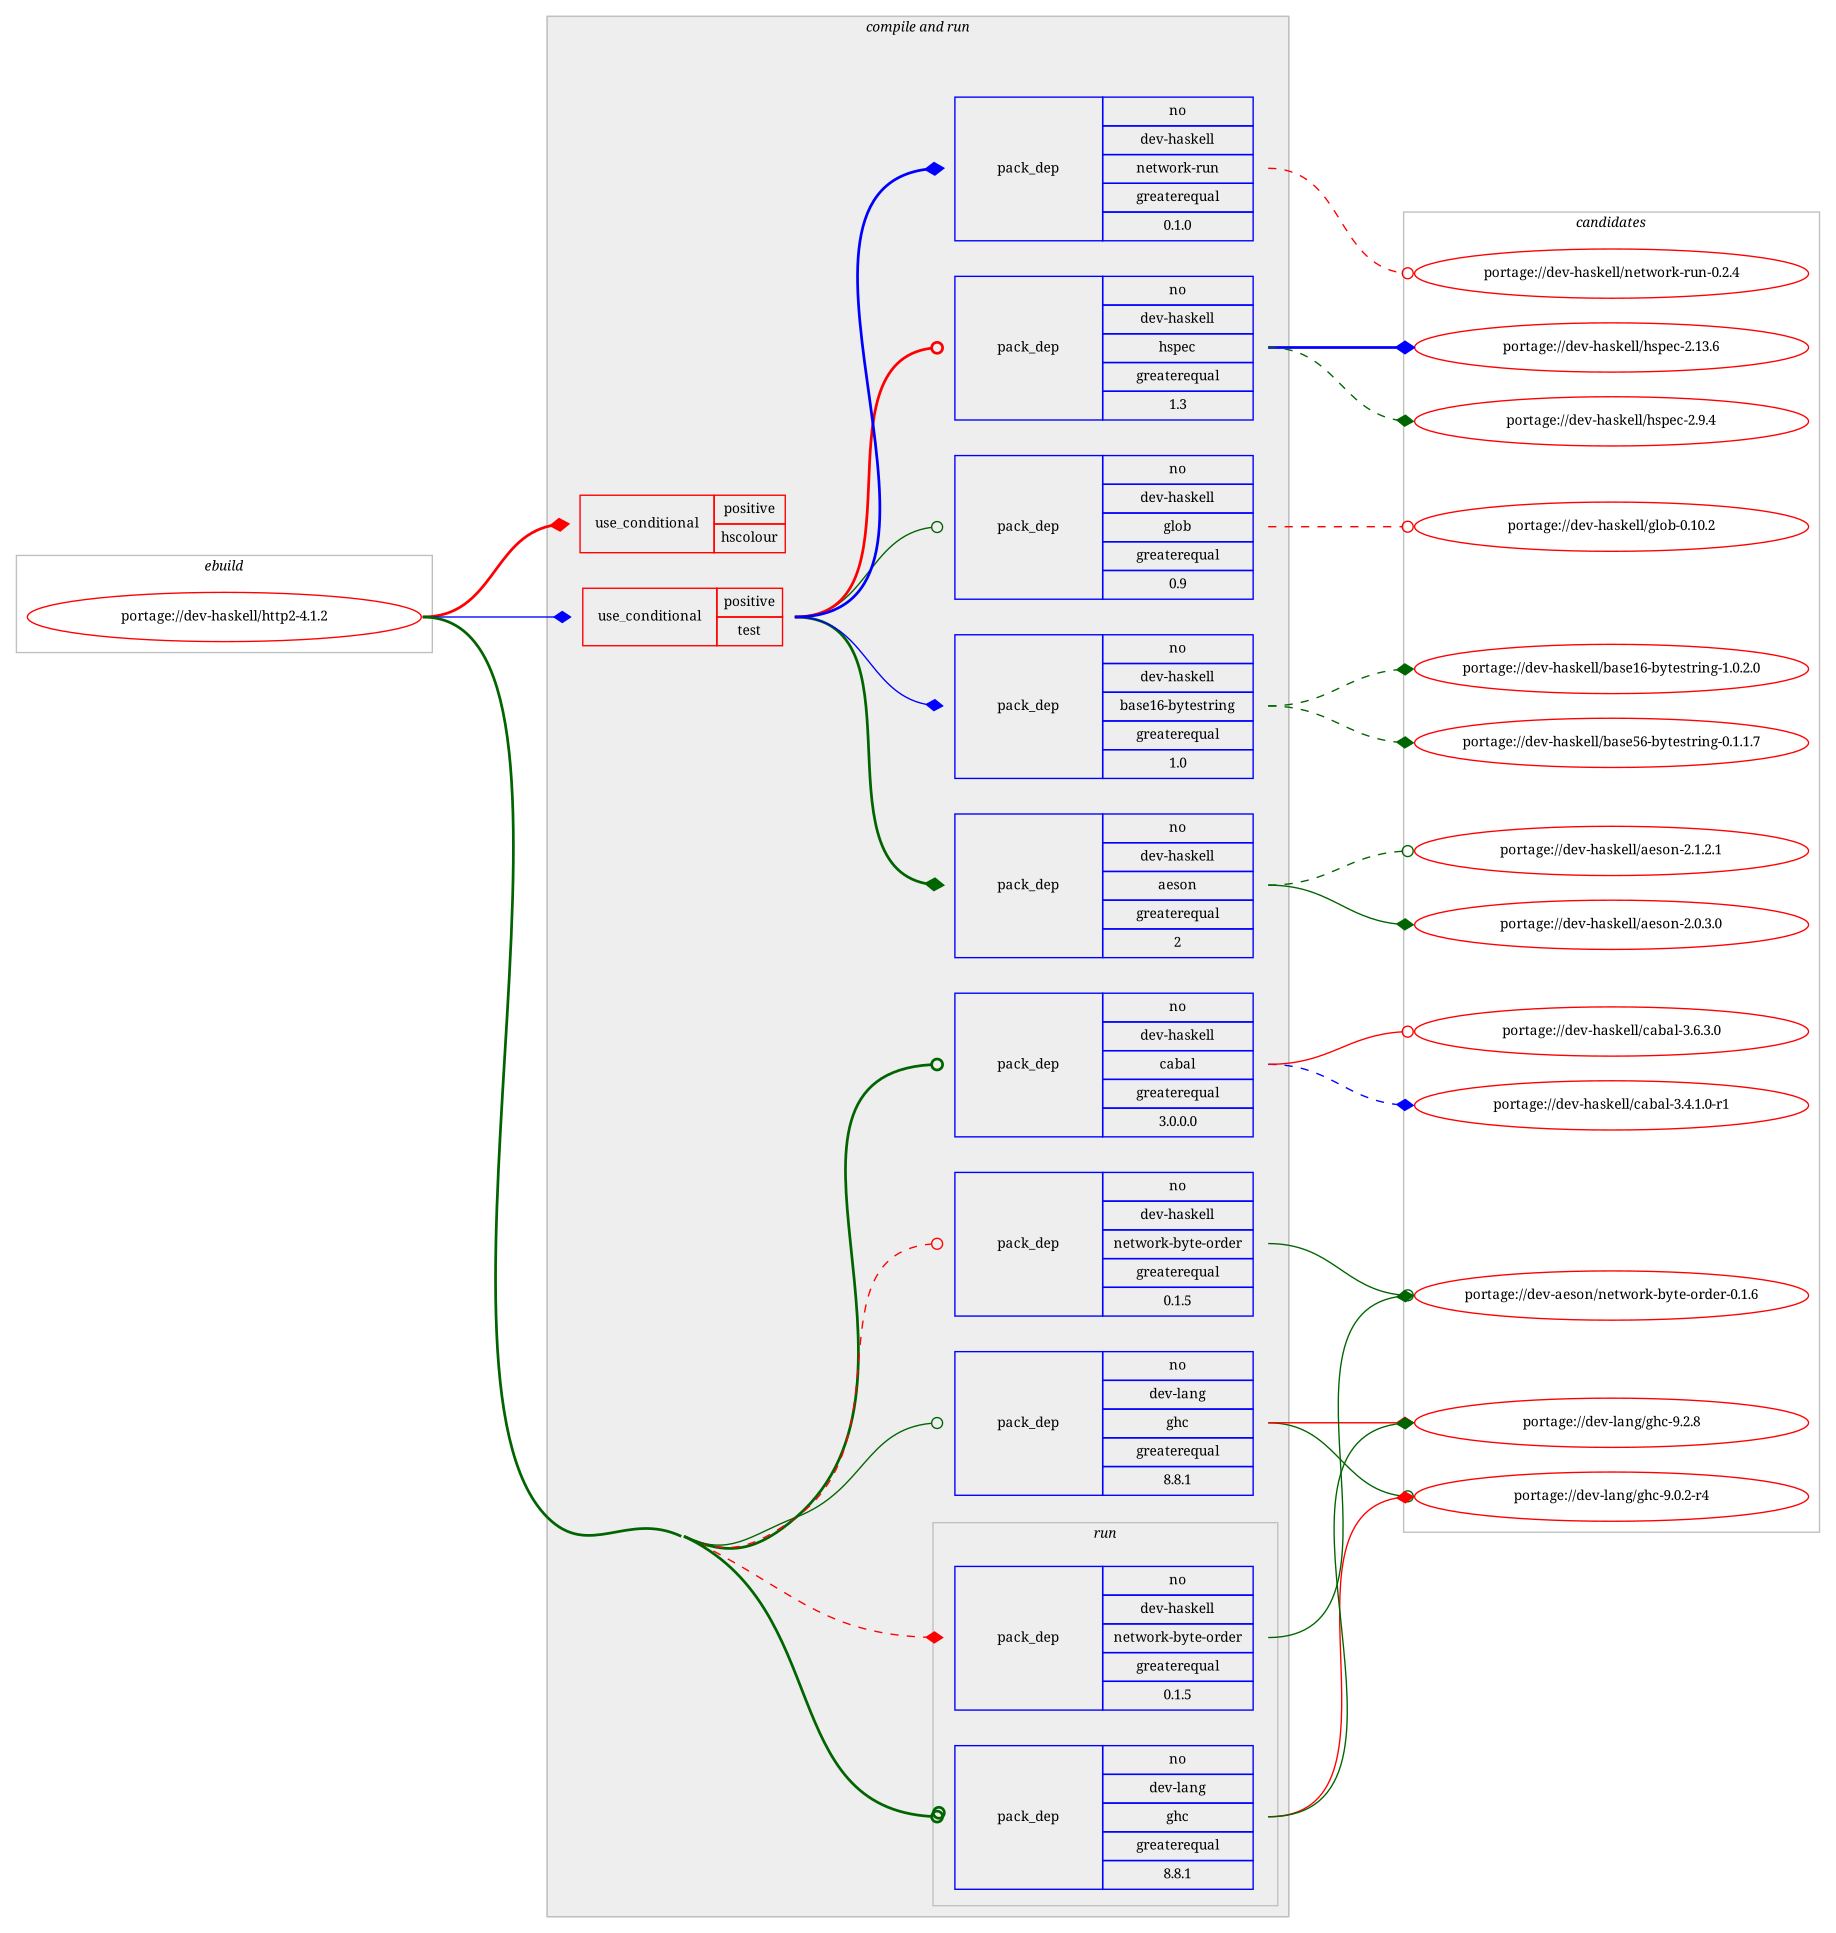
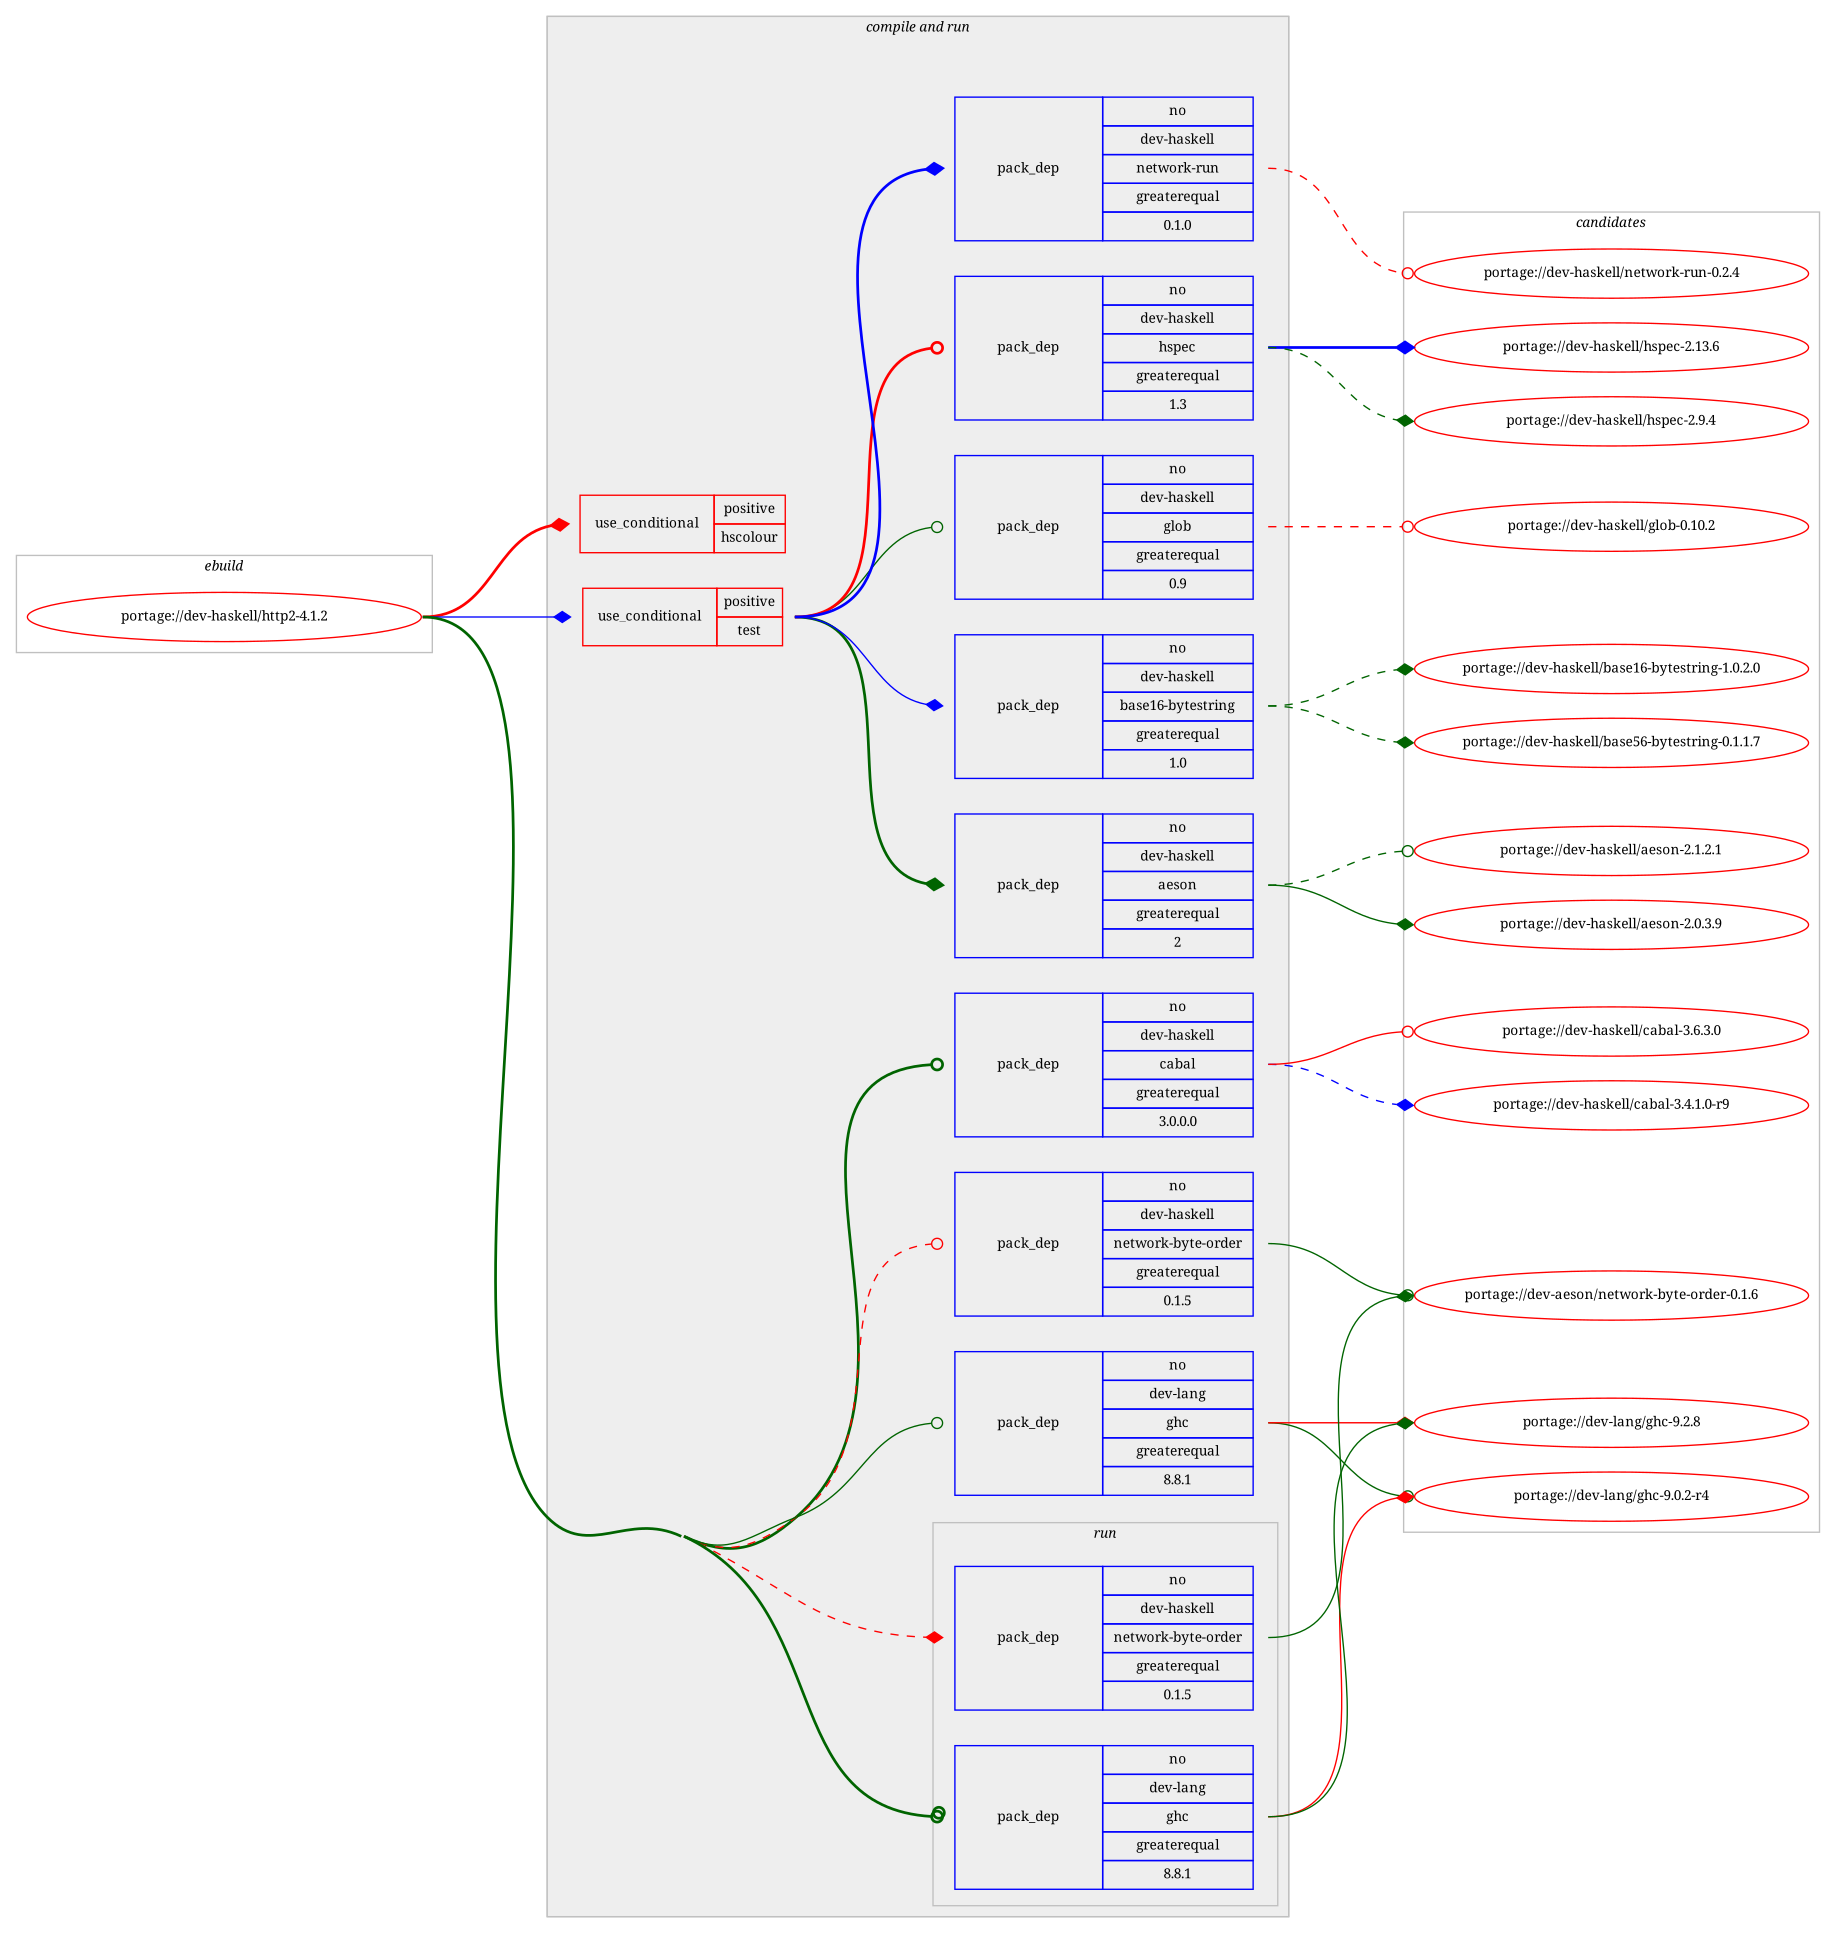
(1612, 925) -> (1612, 925)
(1612, 1105) -> (1612, 1105)
